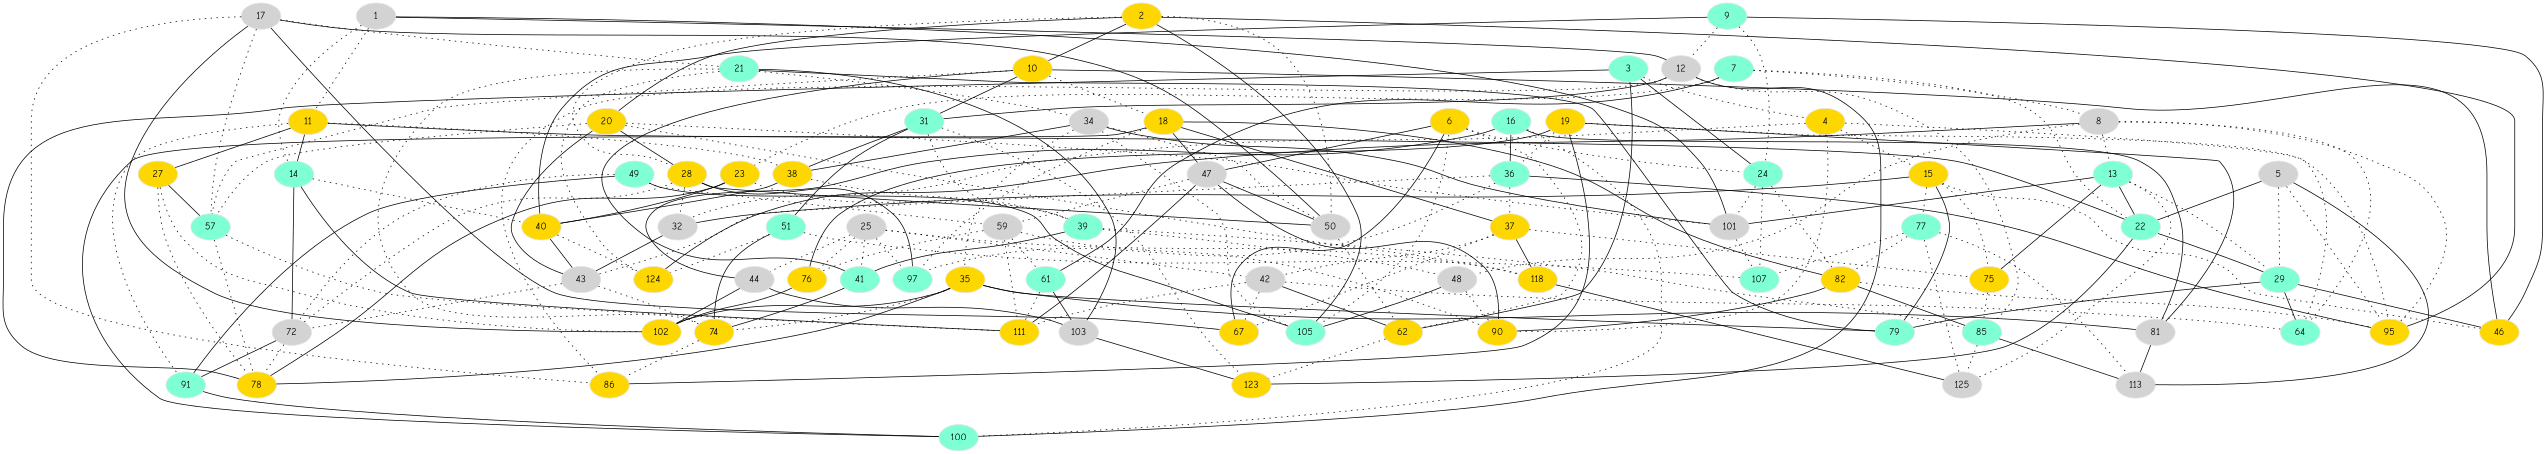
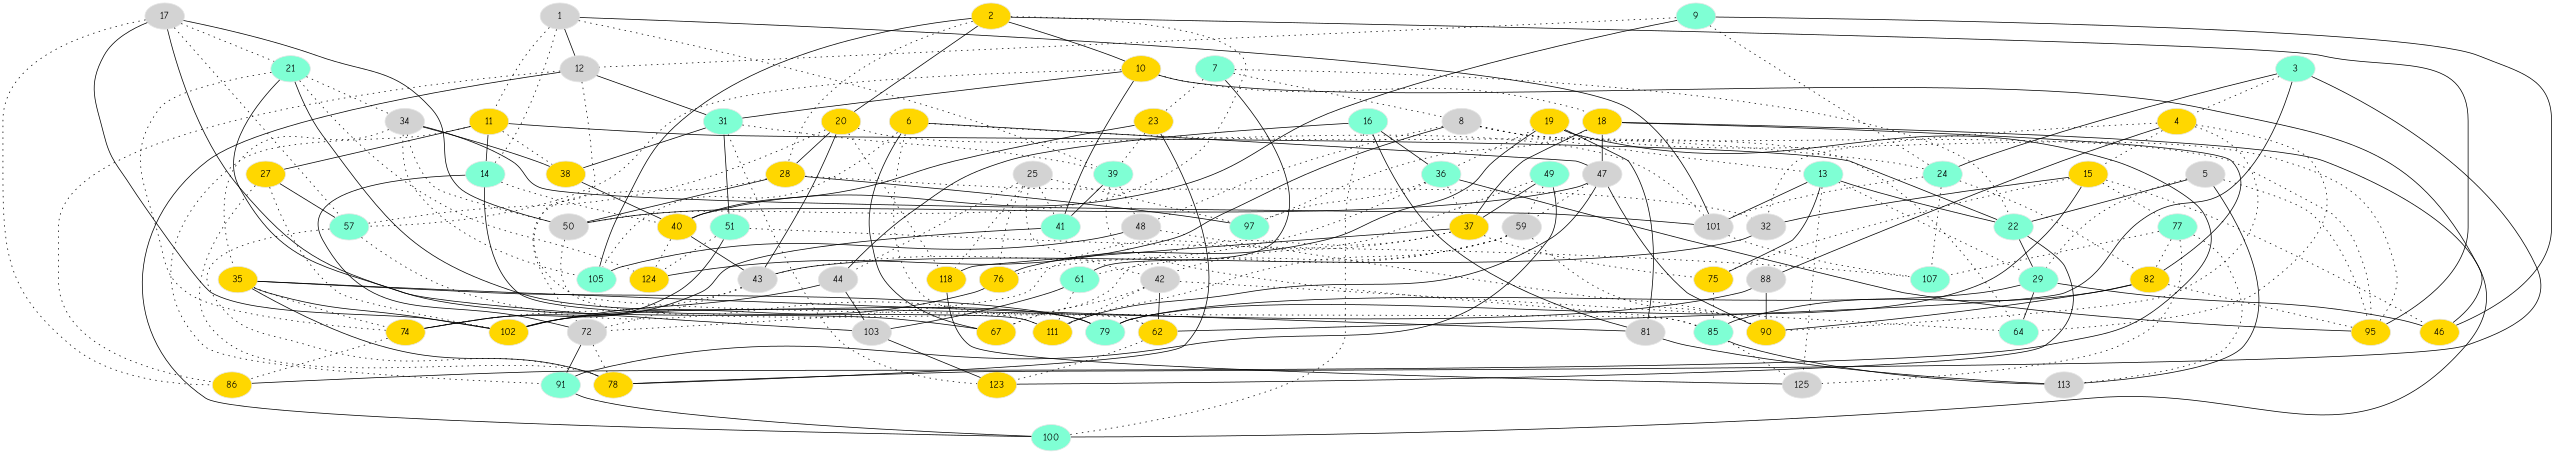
(940, 197) -> (828, 78)
(1043, 226) -> (1505, 203)
none -> (1766, 280)
